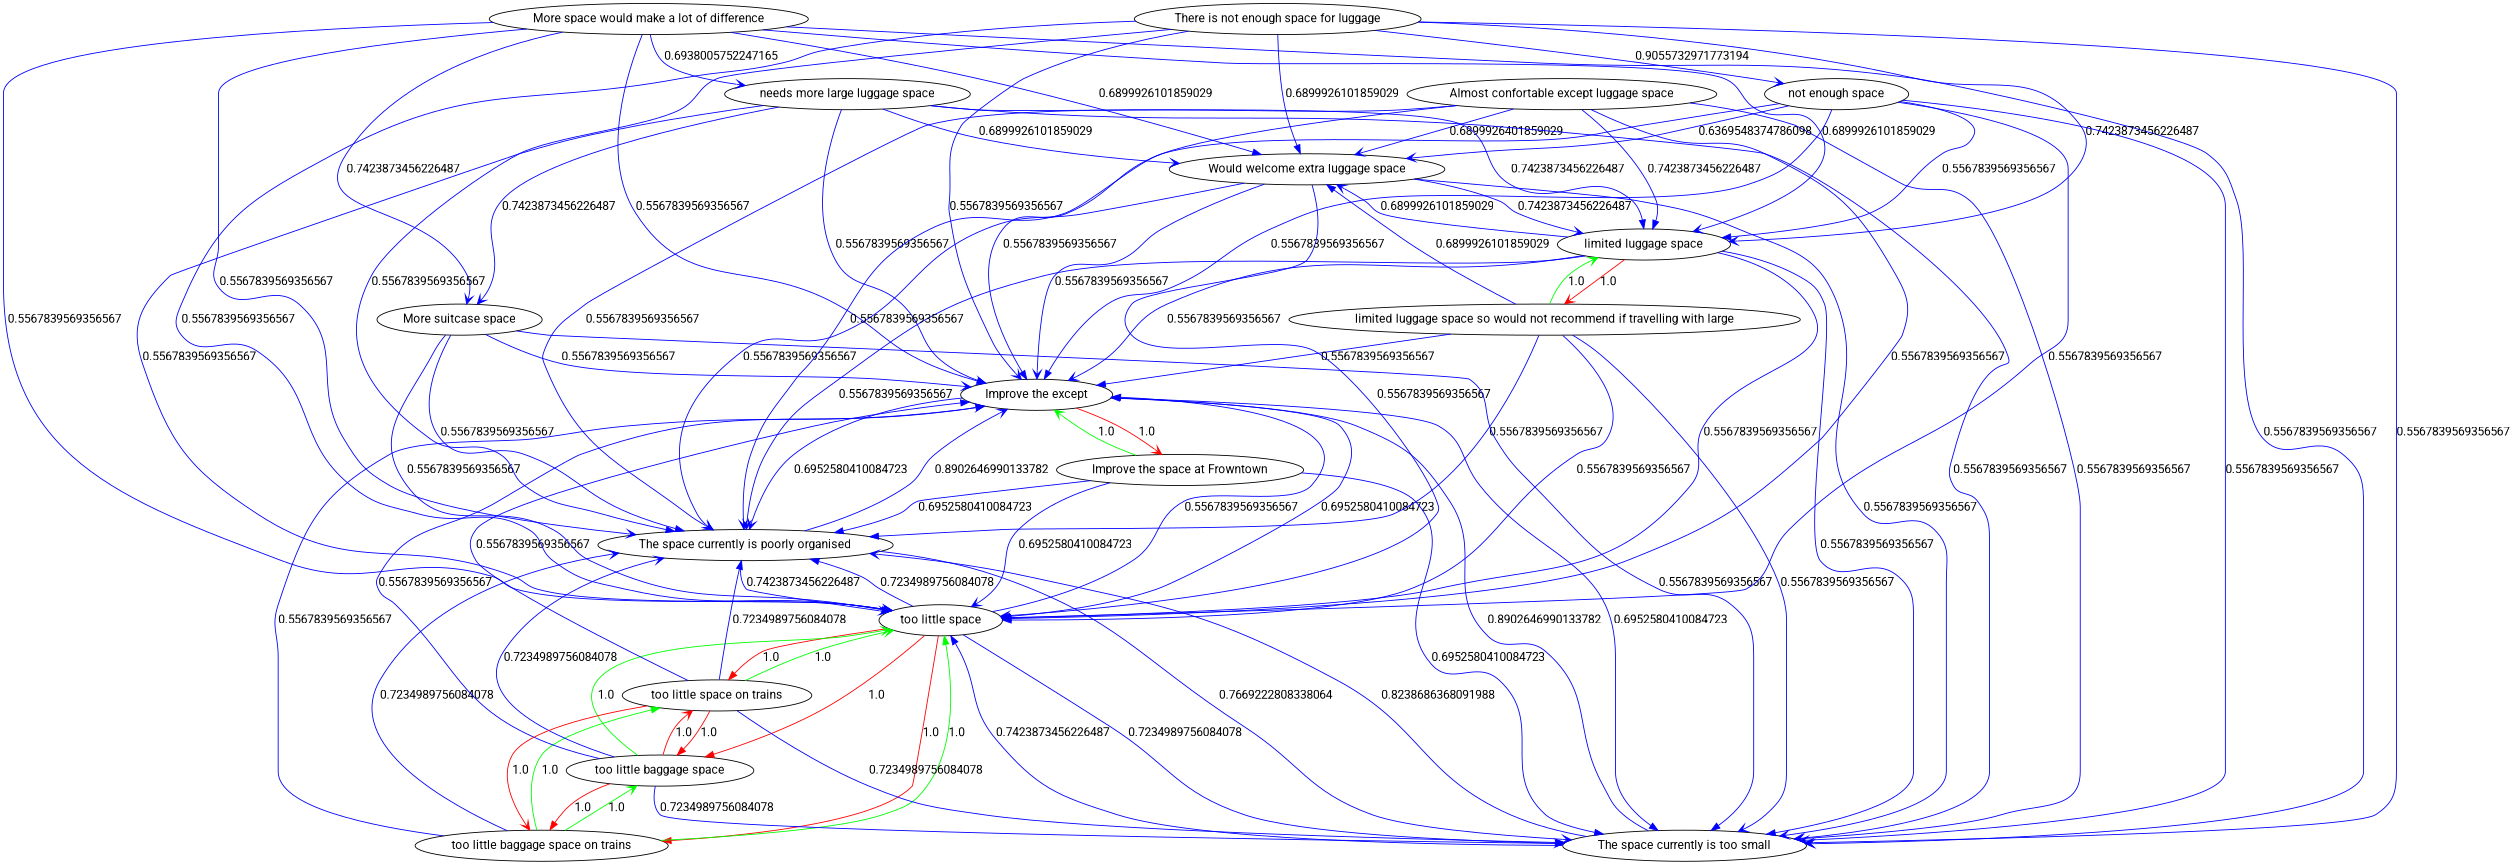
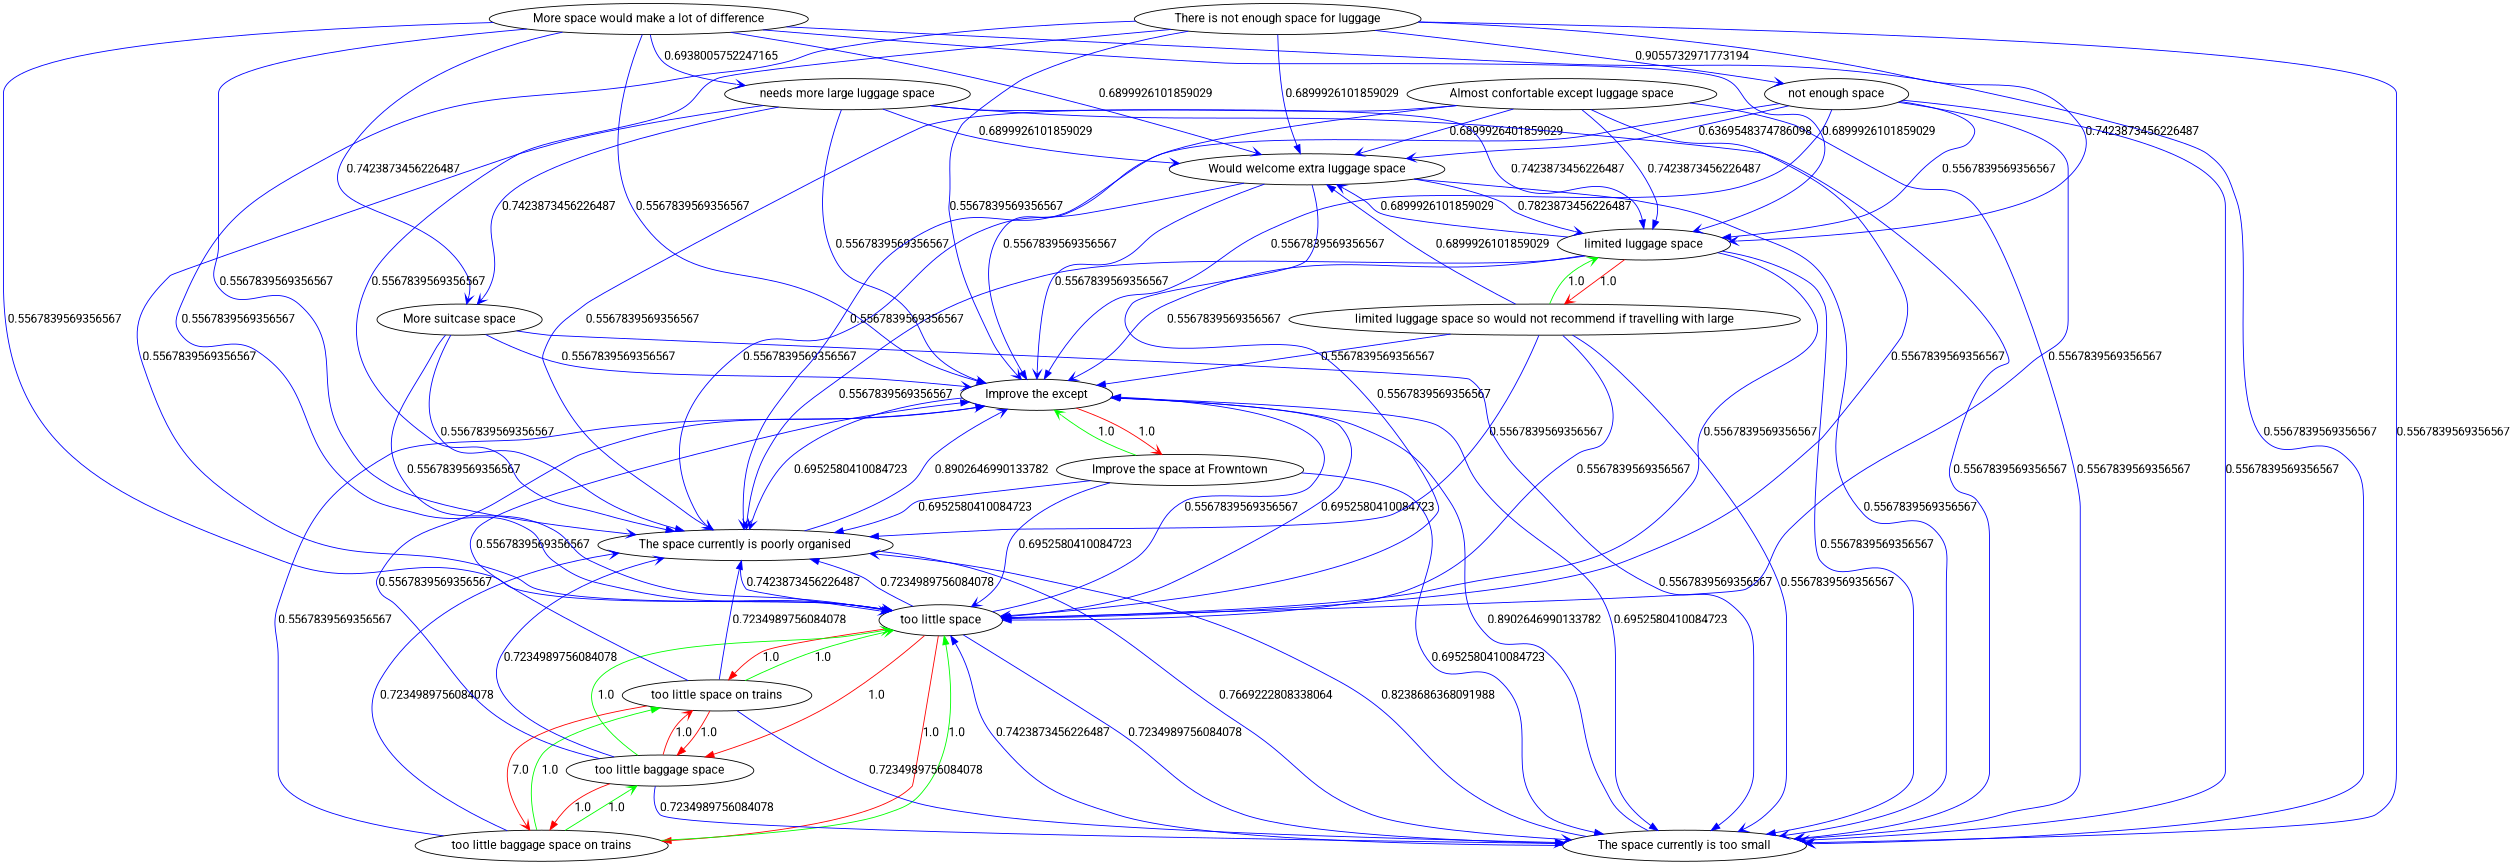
(994, 82) -> (994, 82)
(1575, 207) -> (1575, 207)
(520, 771) -> (520, 771)
